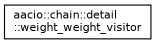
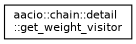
(78, 22) -> (68, 22)
